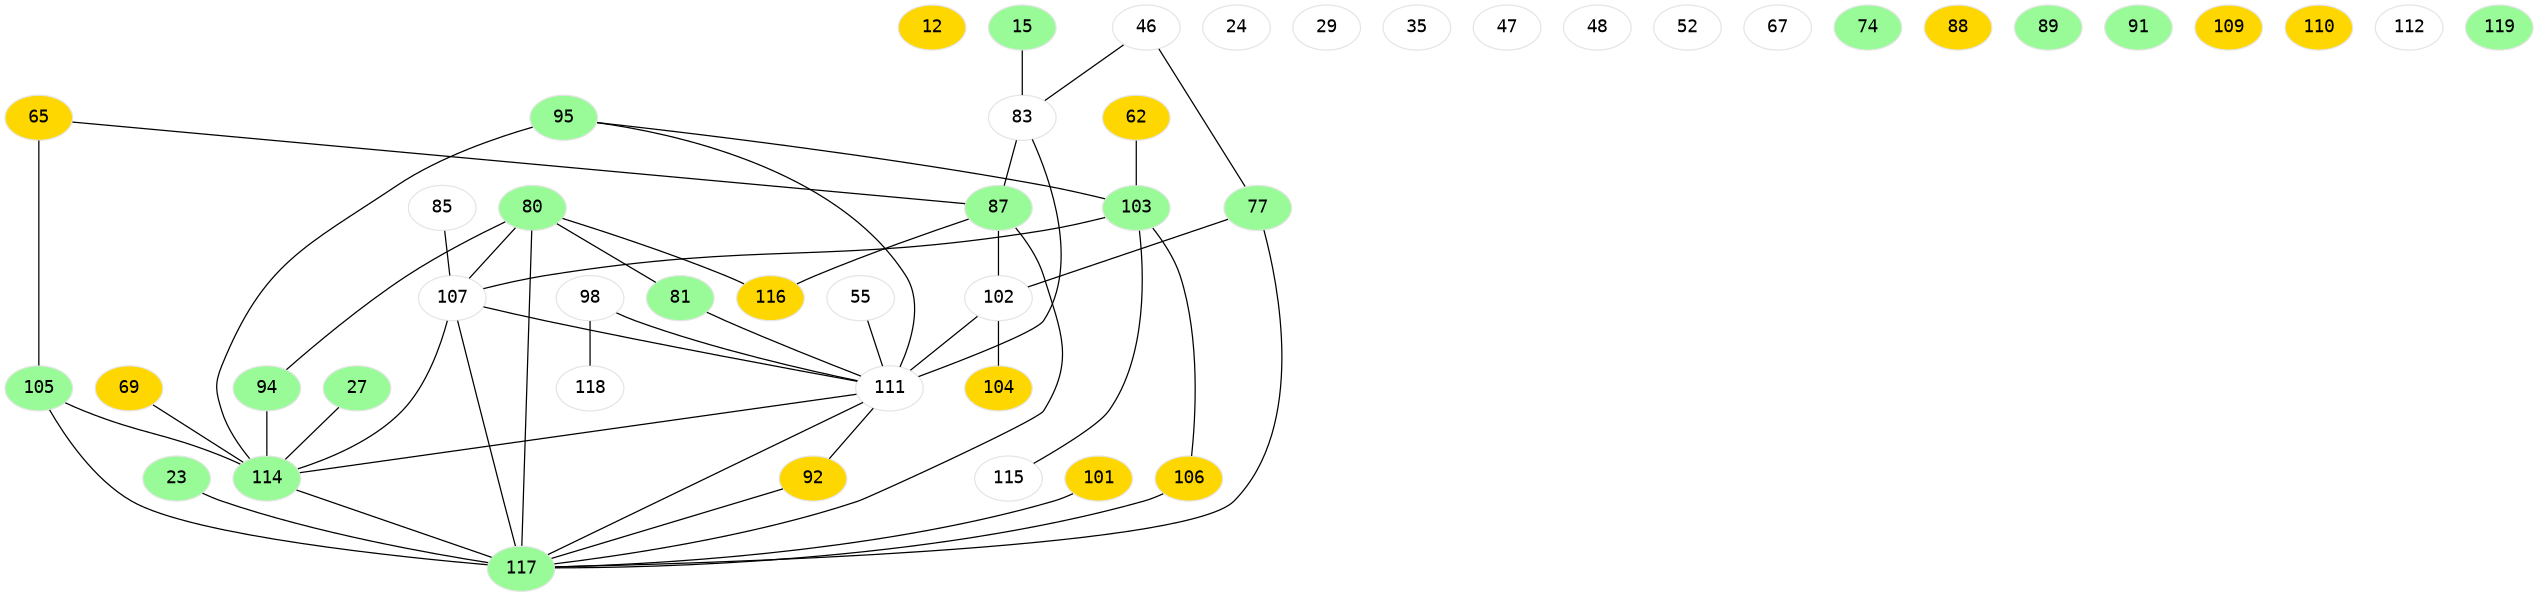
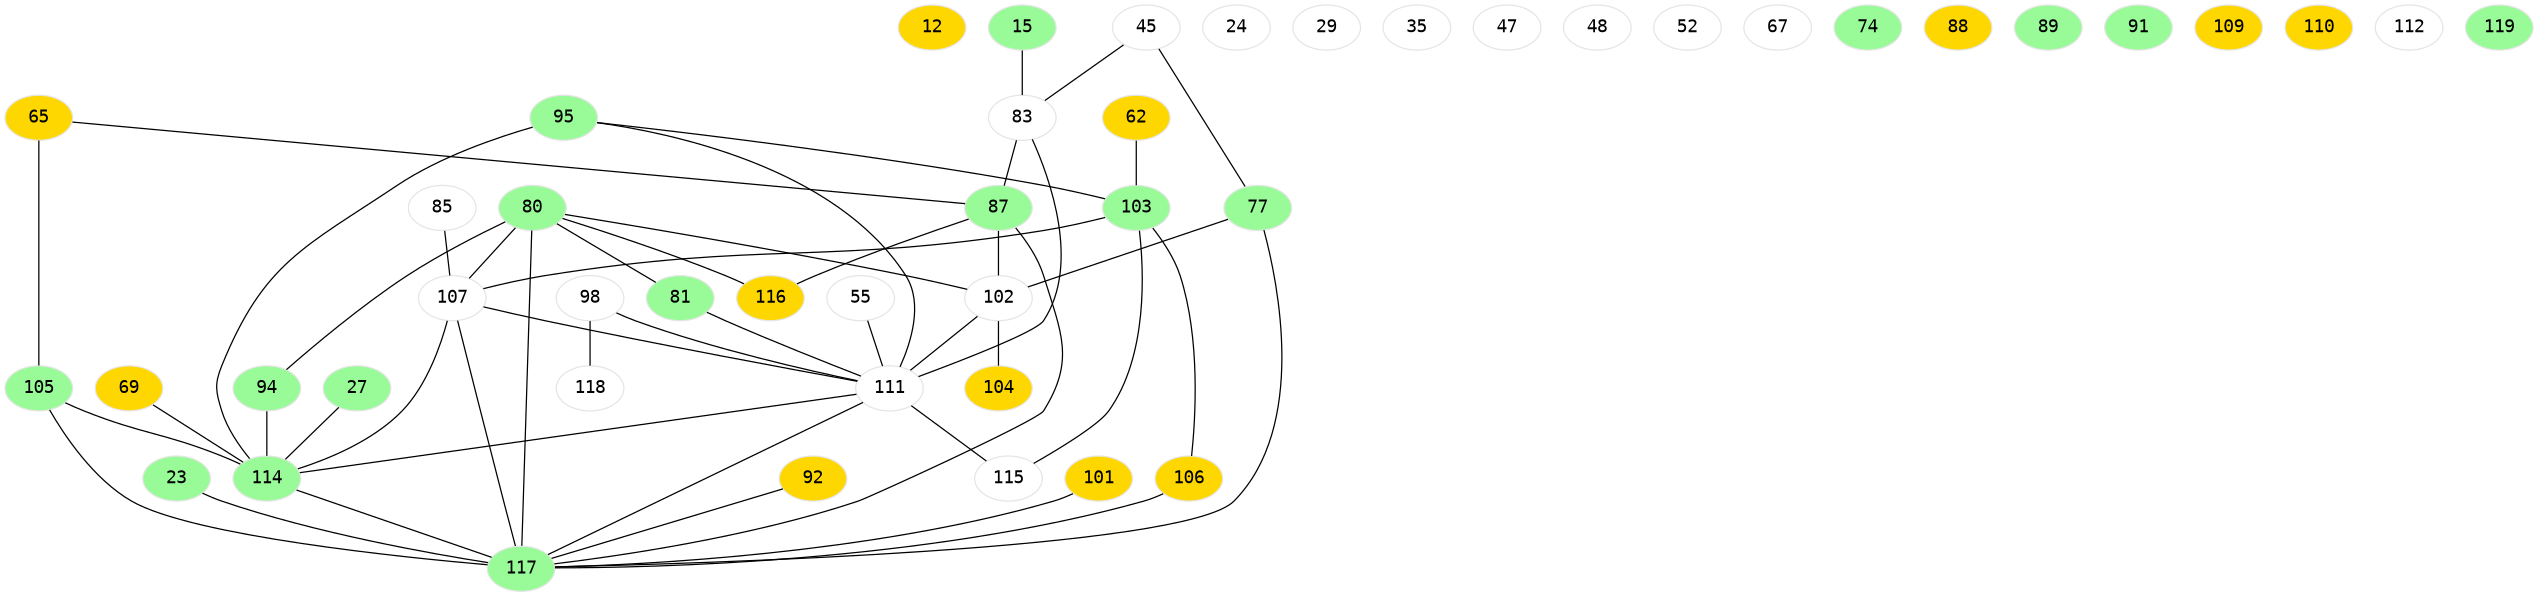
(1146, 28) -> (1146, 28)
none -> (747, 245)
(851, 433) -> (949, 433)
